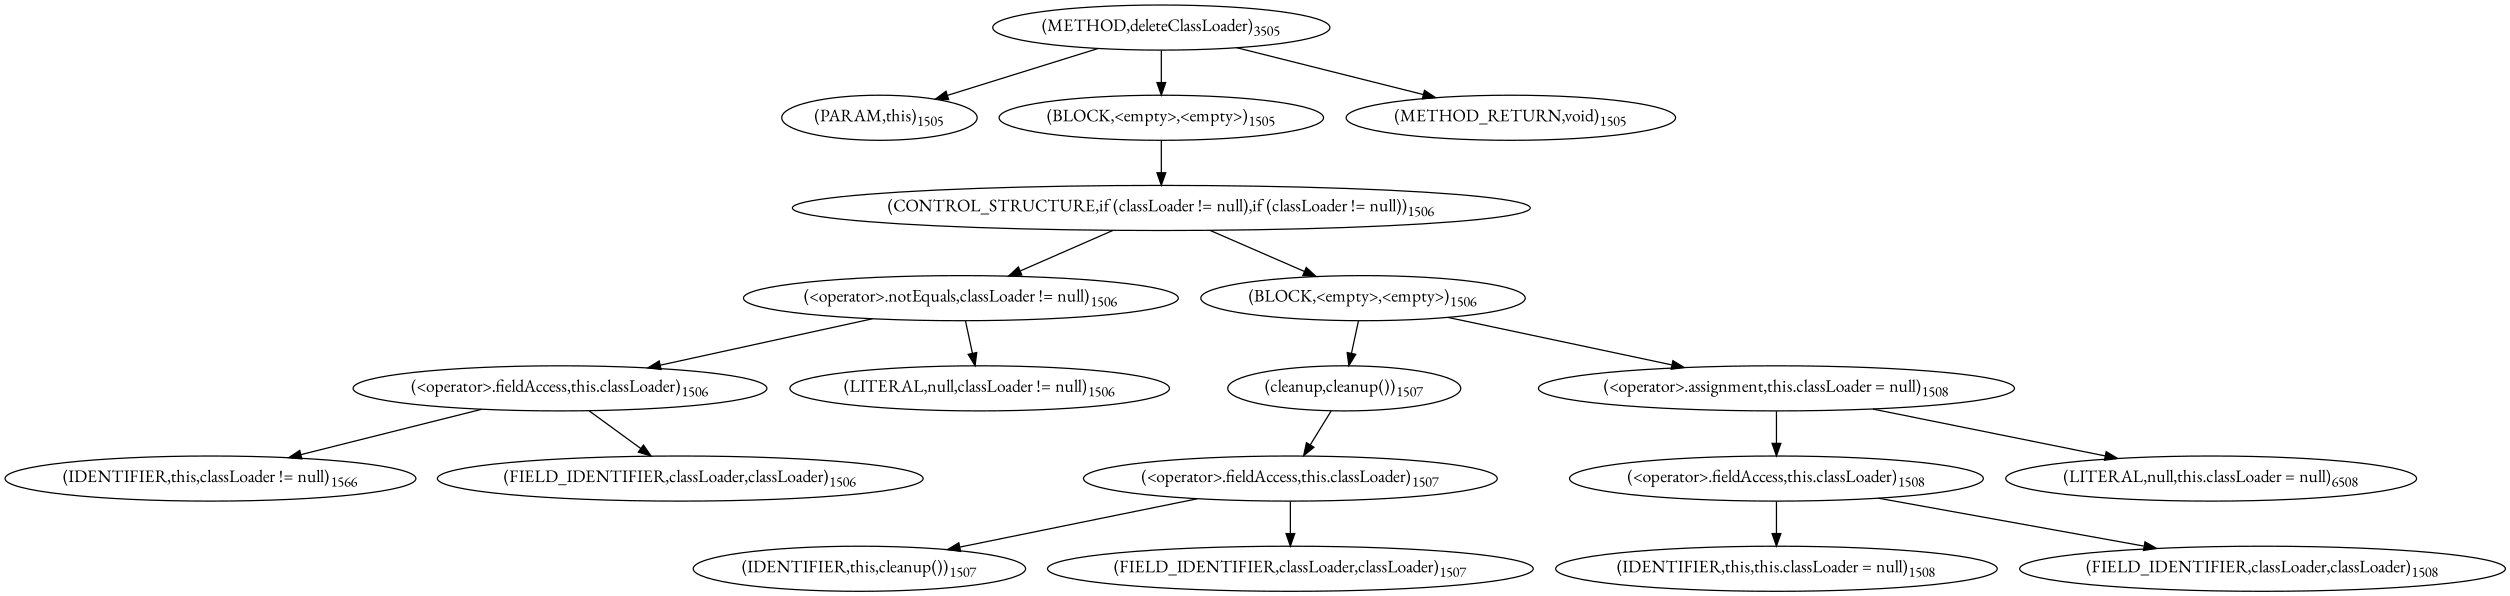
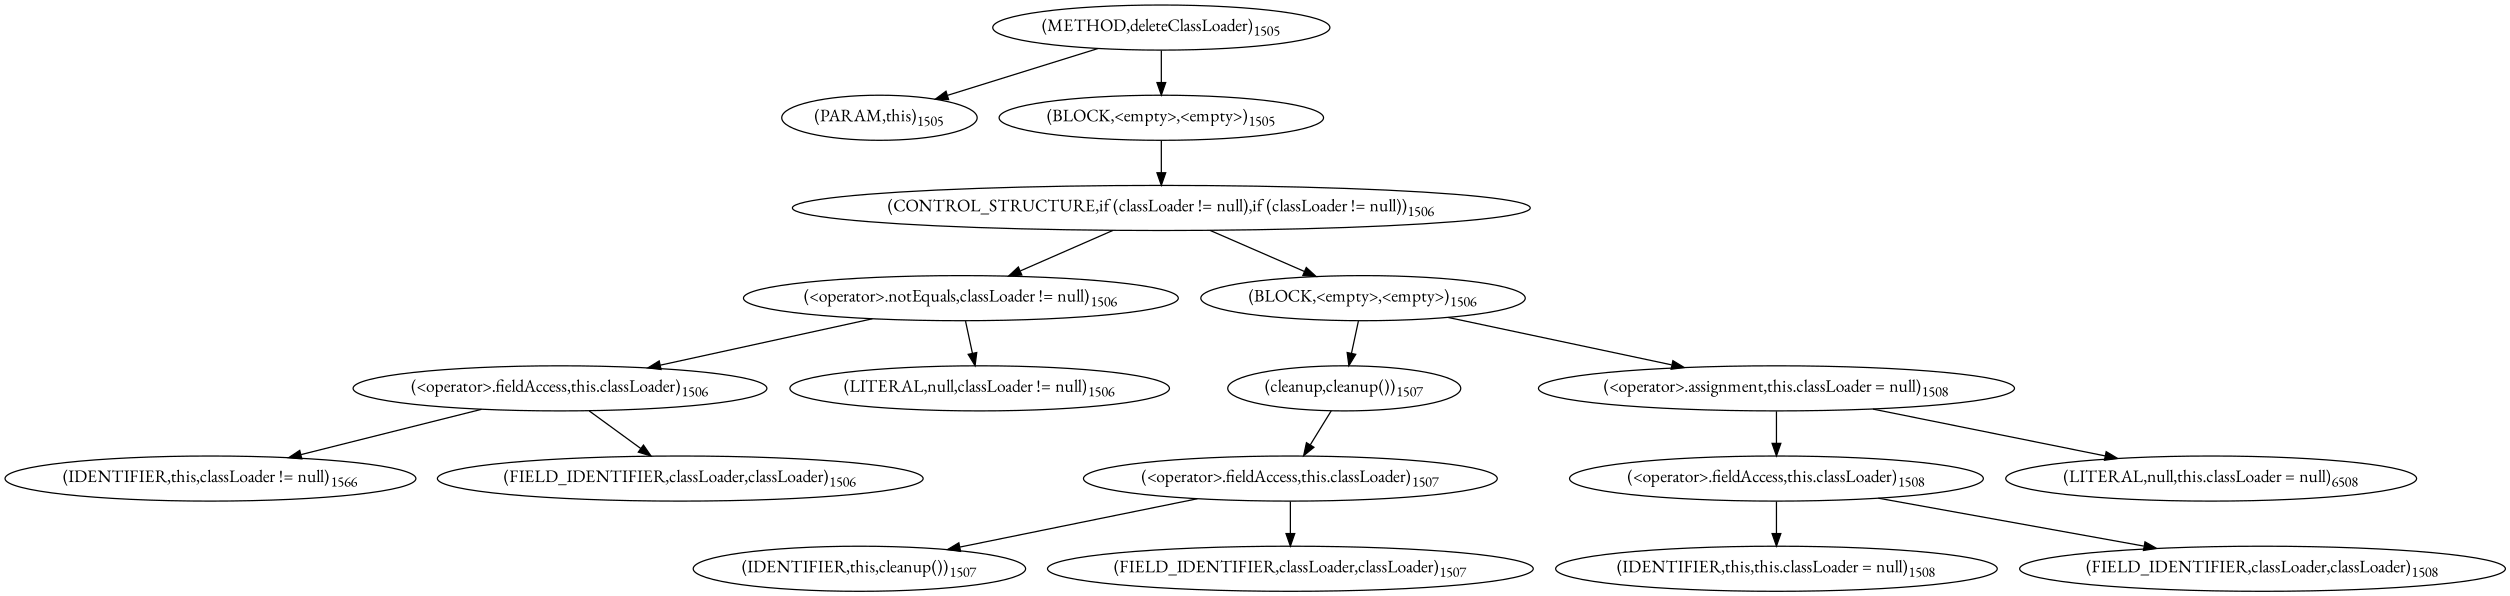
(1267, 26) -> (1267, 26)
(1511, 118) -> none
